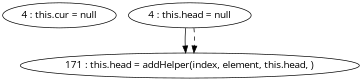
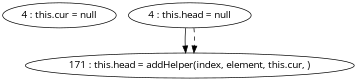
(190, 66) -> (190, 66)
